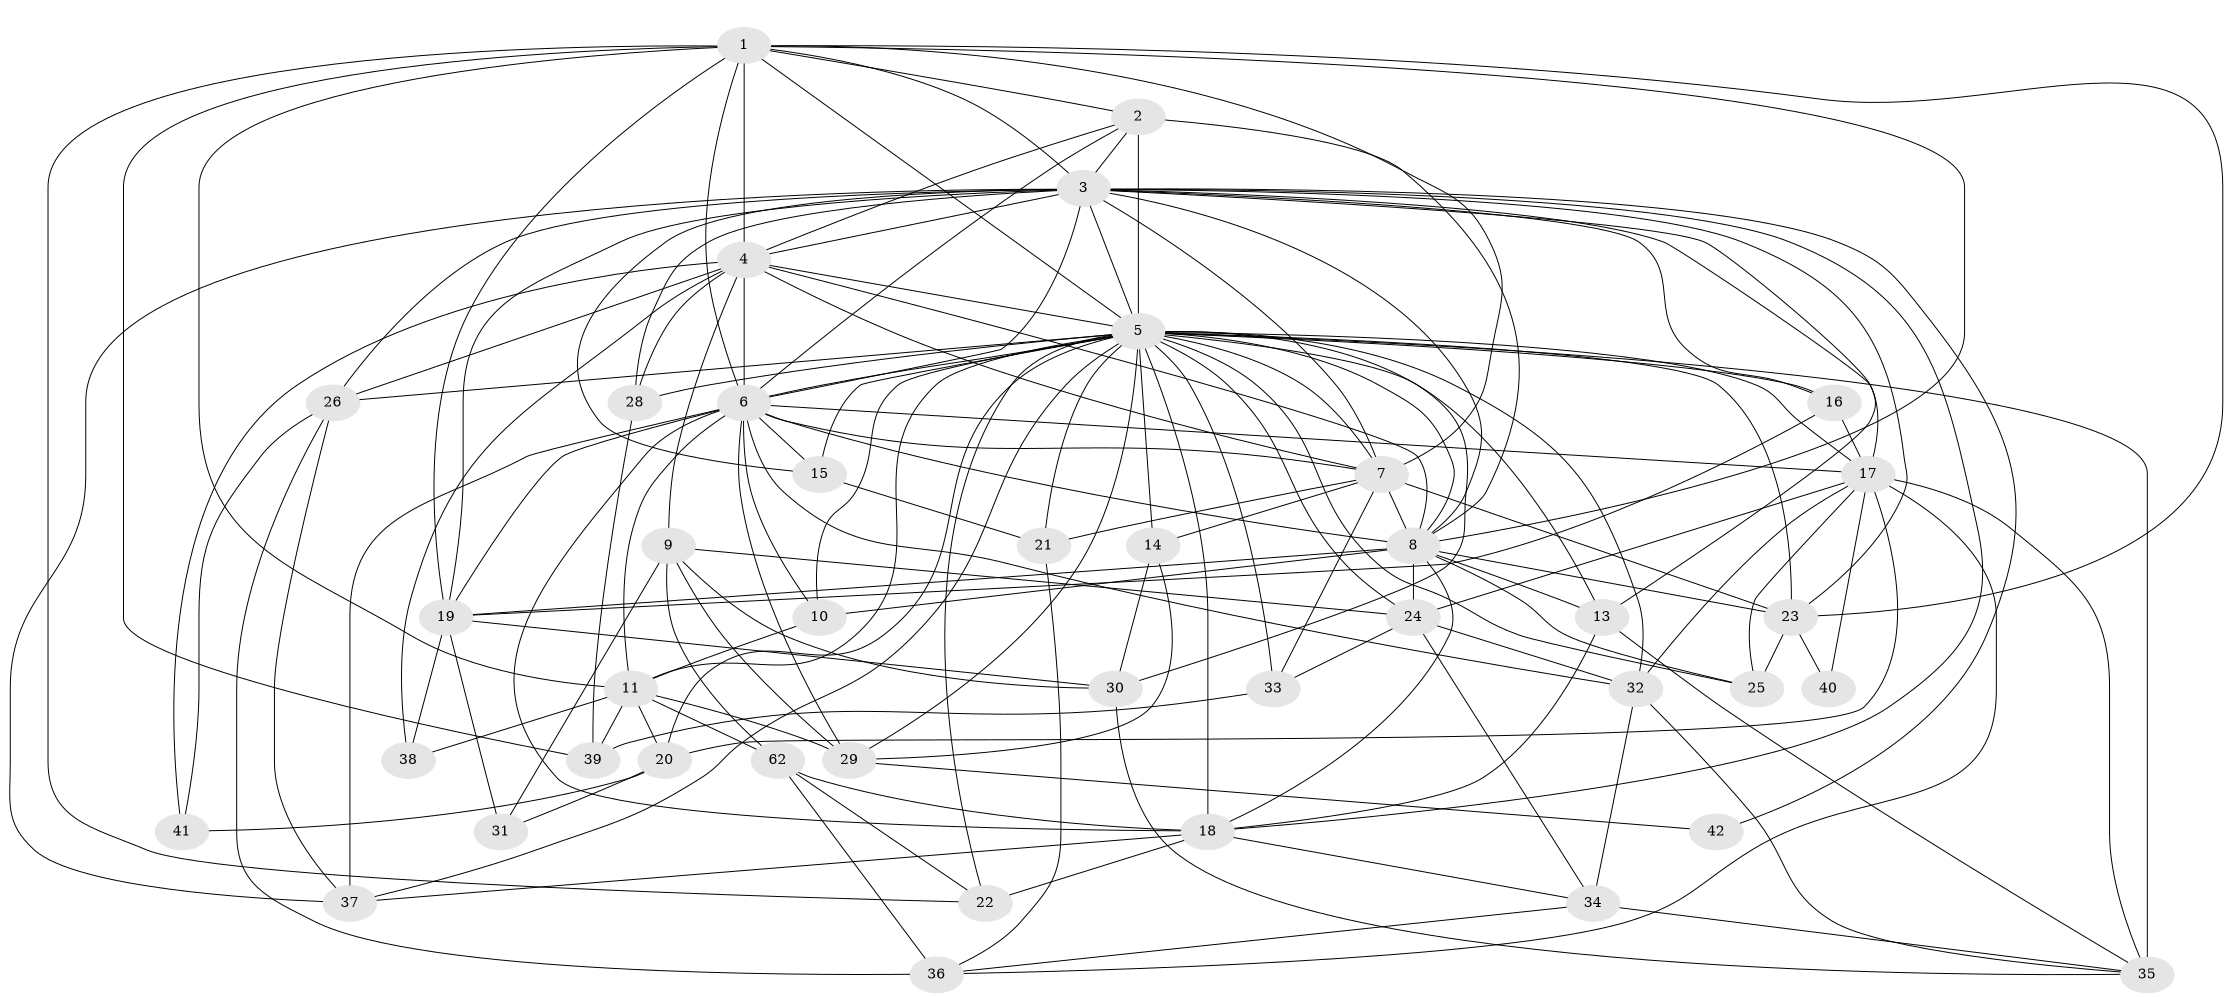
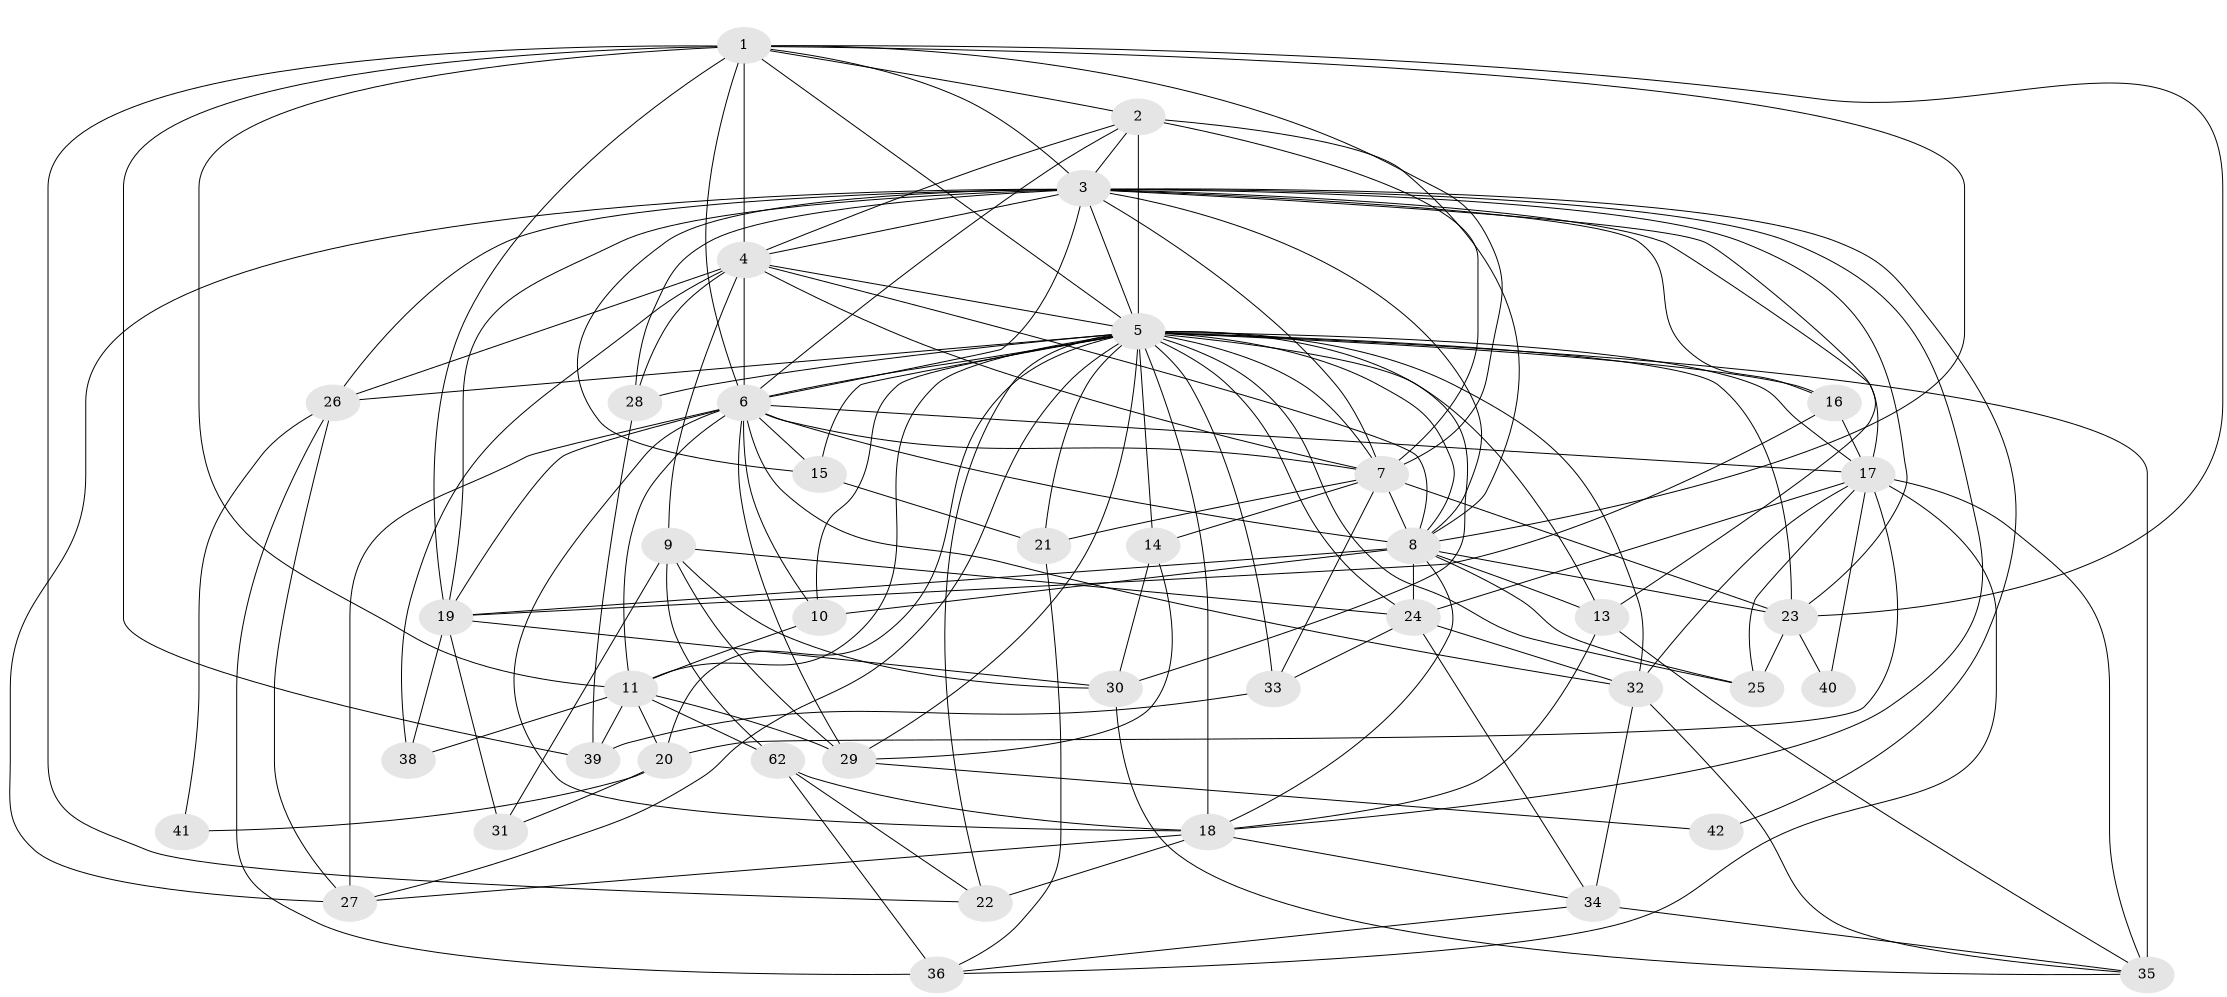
none -> (1388, 186)
(289, 393) -> none
(350, 903) -> (350, 903)
